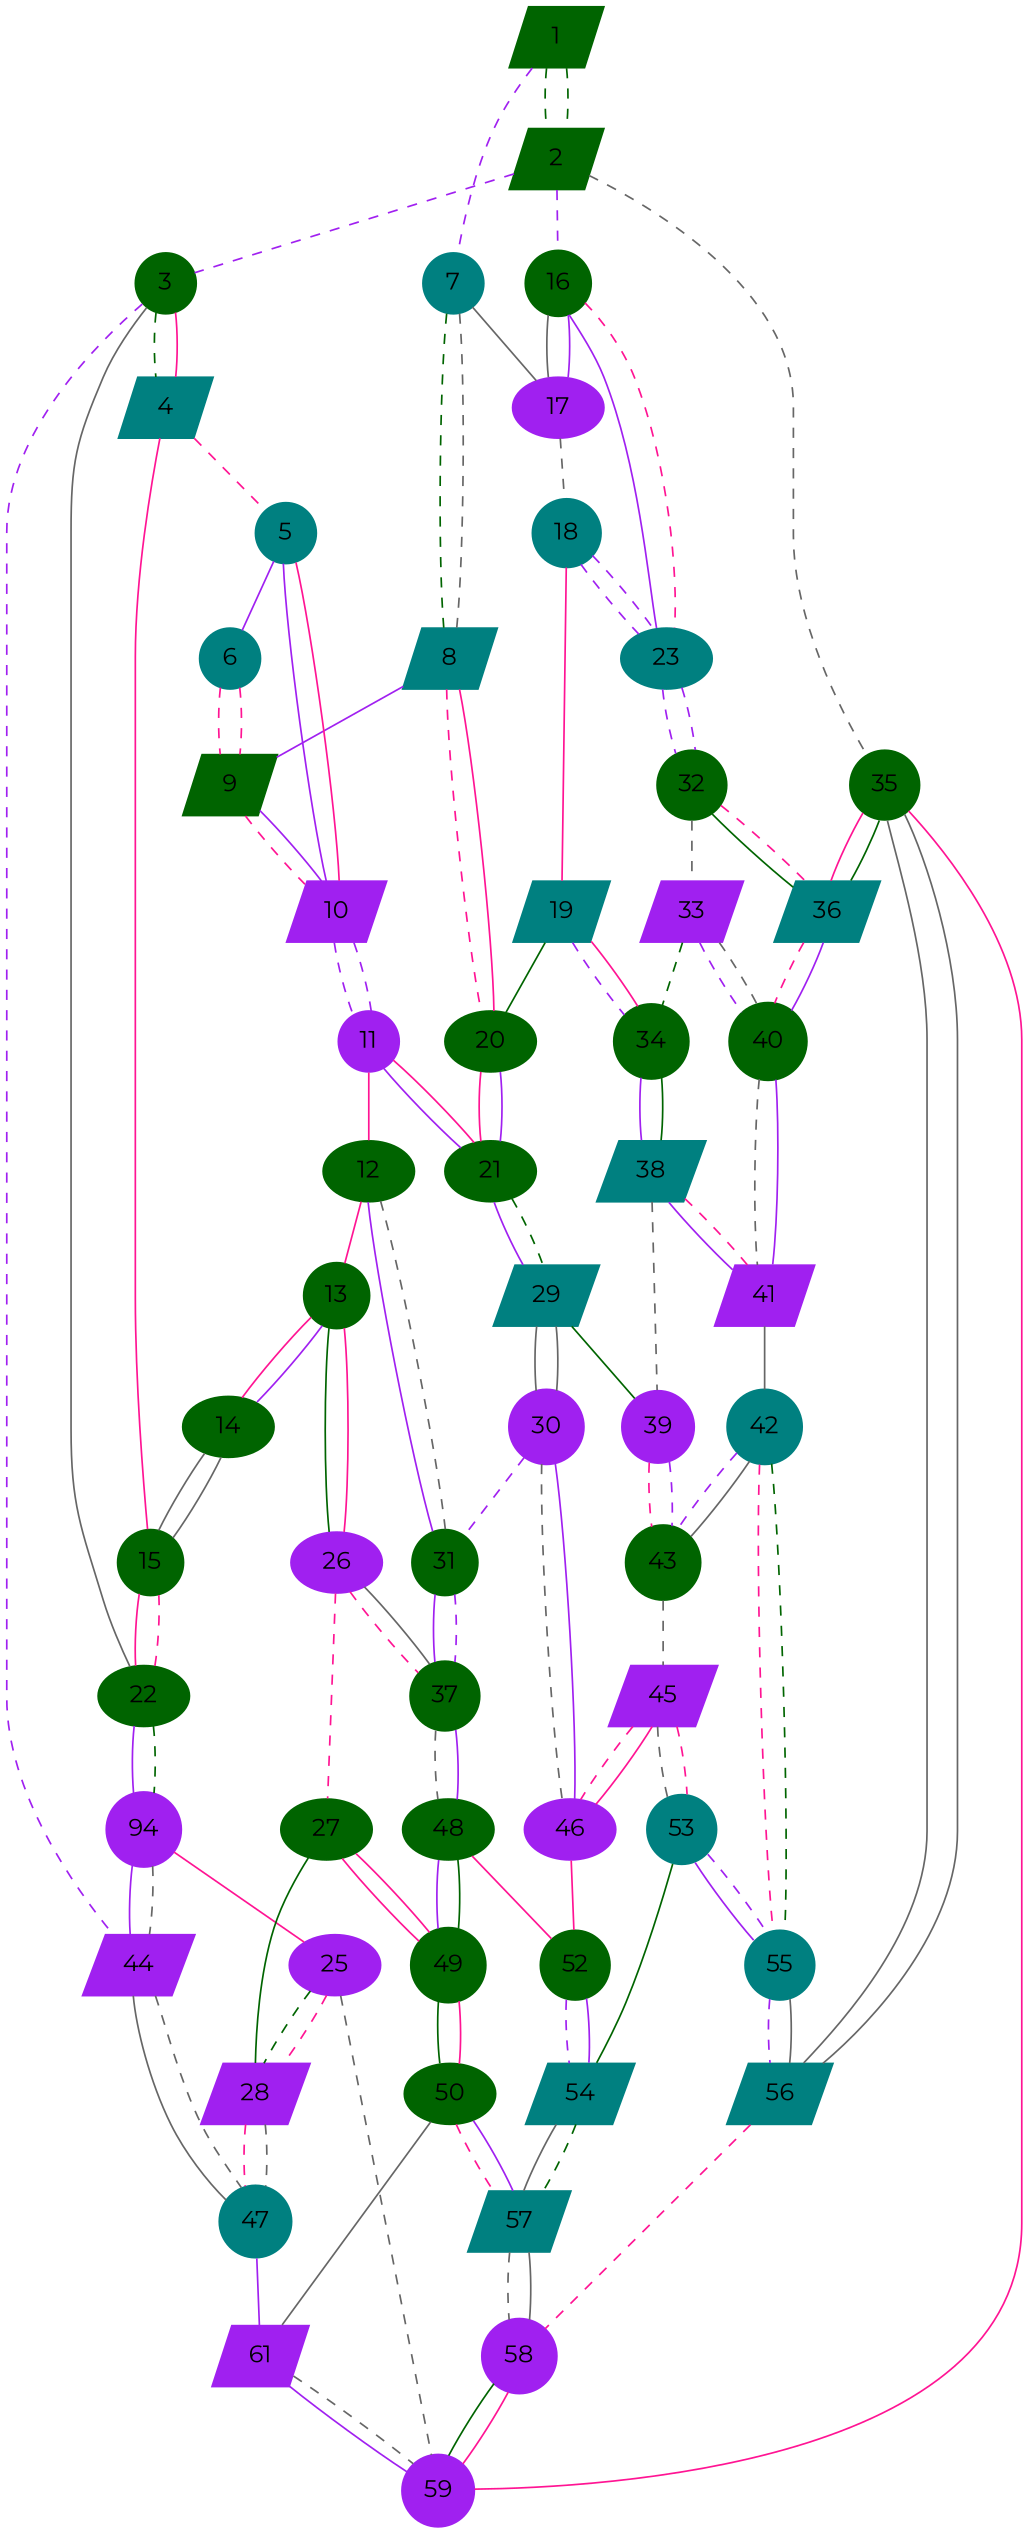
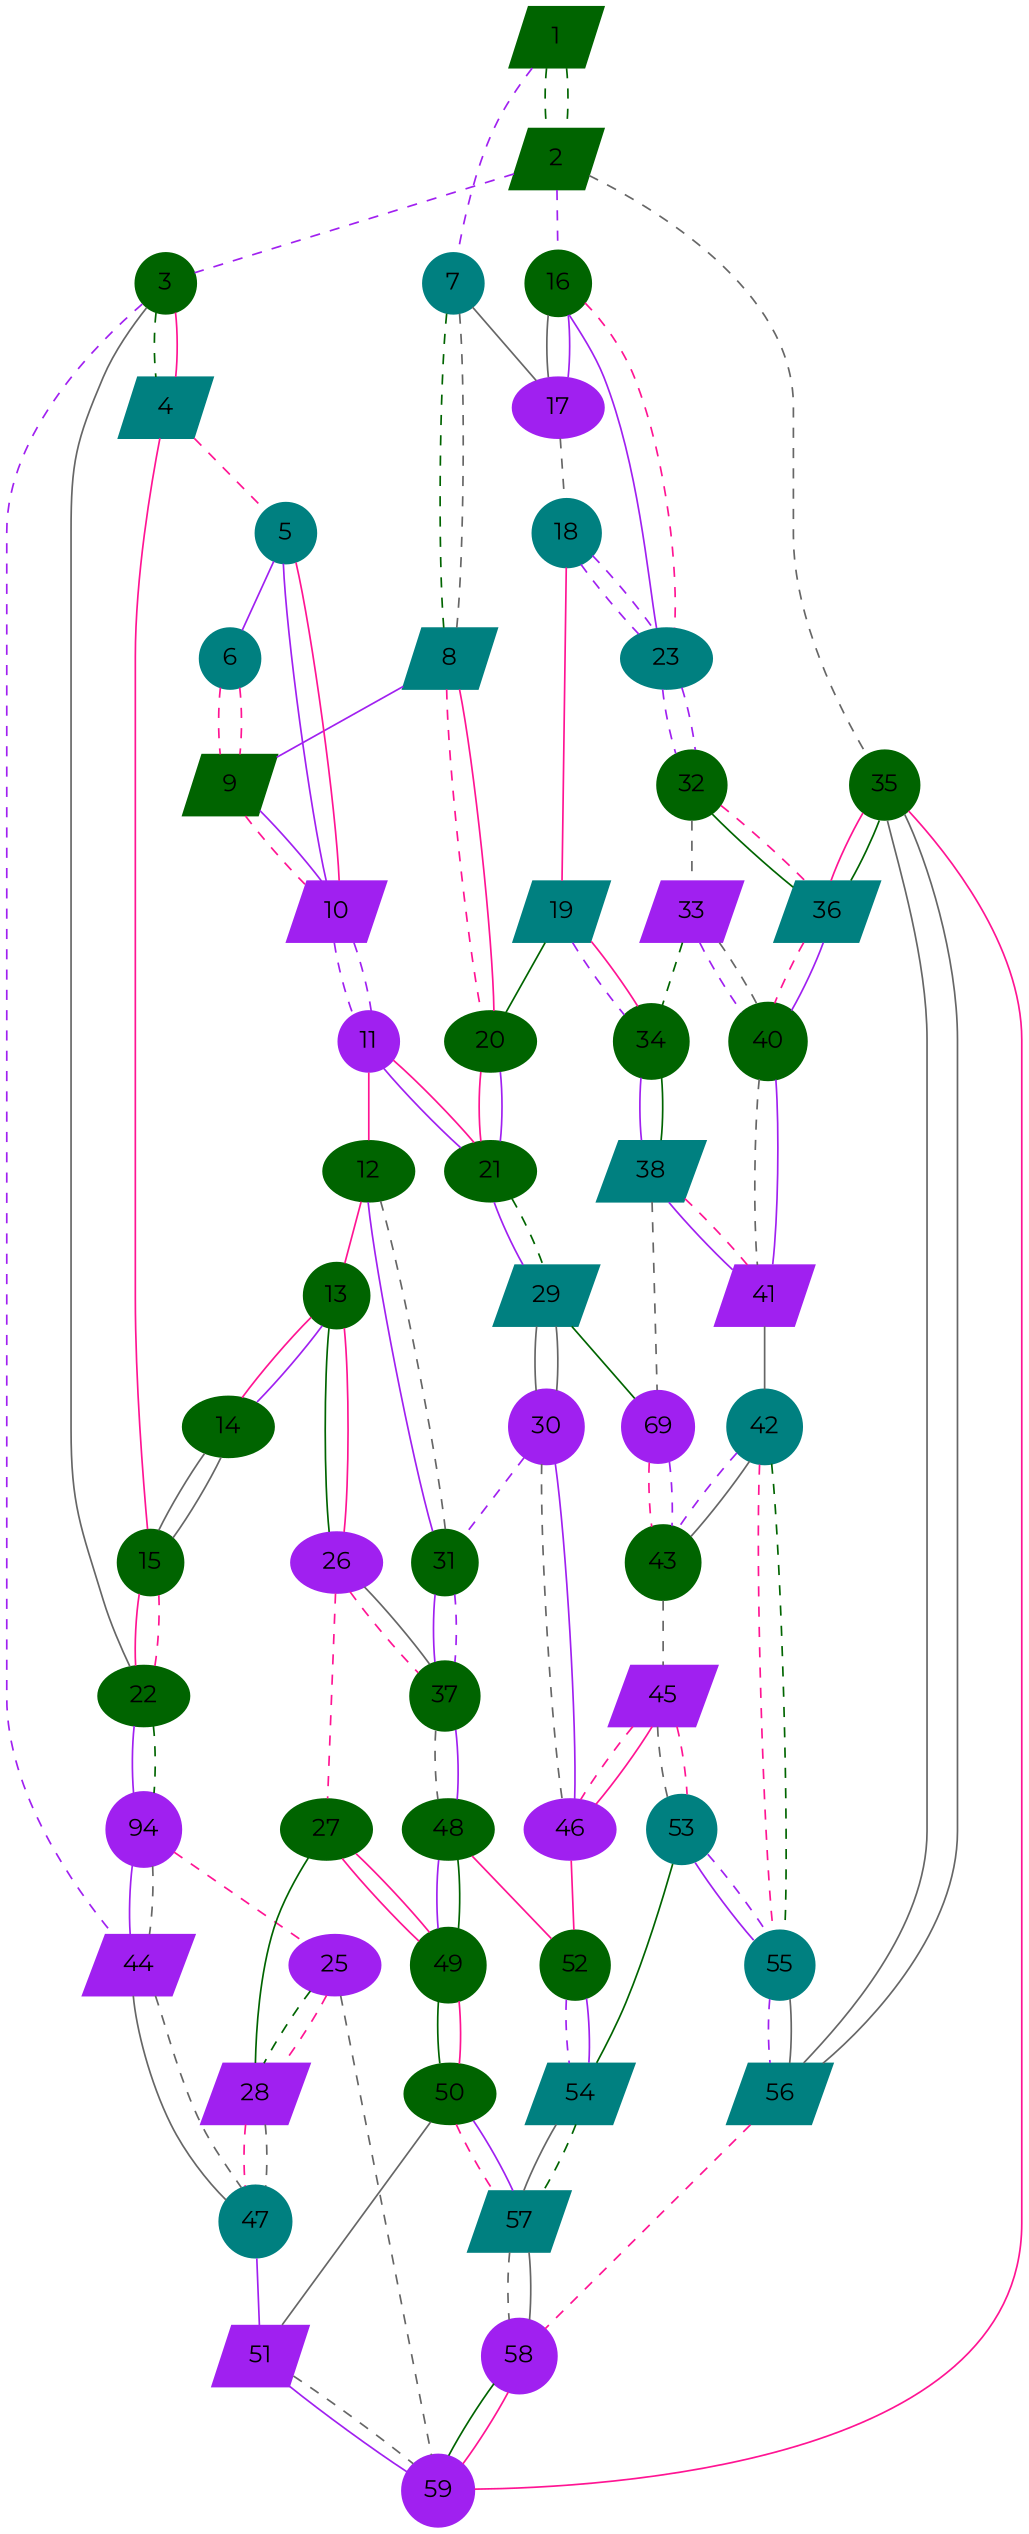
(658, 1427) -> (658, 1427)
(239, 1897) -> (239, 1897)
(261, 2356) -> (261, 2356)
